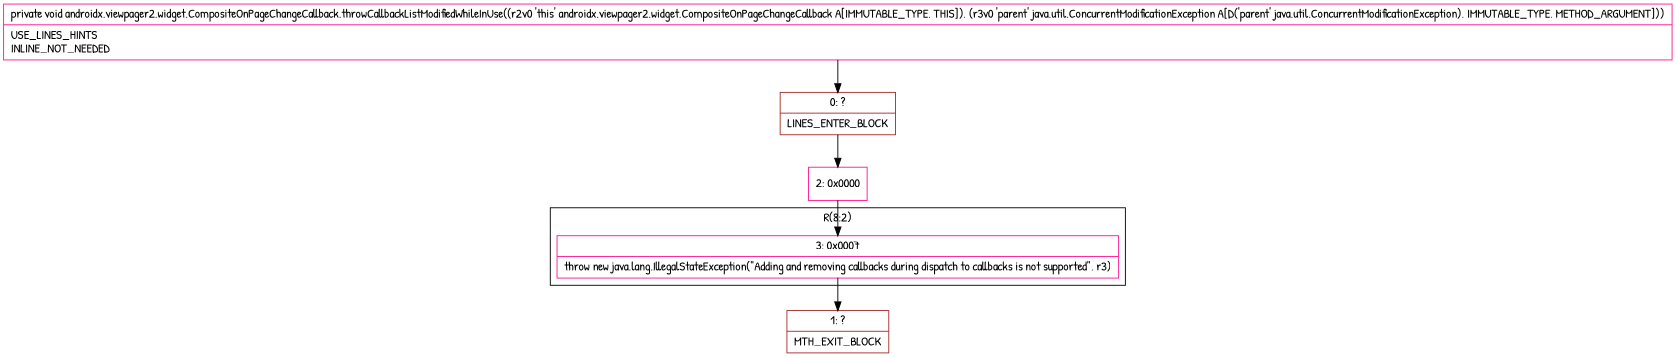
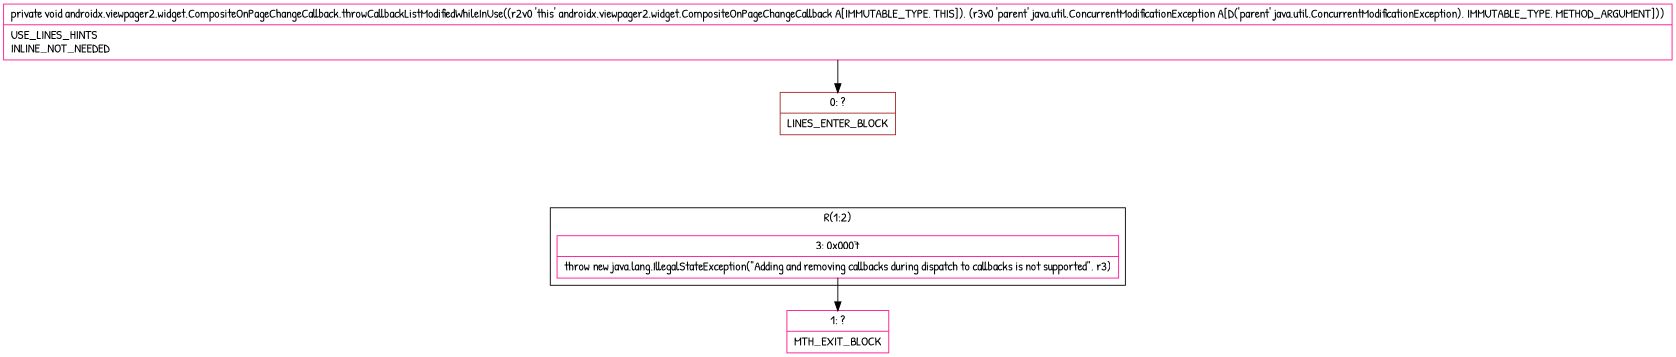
(838, 184) -> none
(838, 218) -> (838, 218)
(838, 332) -> (838, 332)
